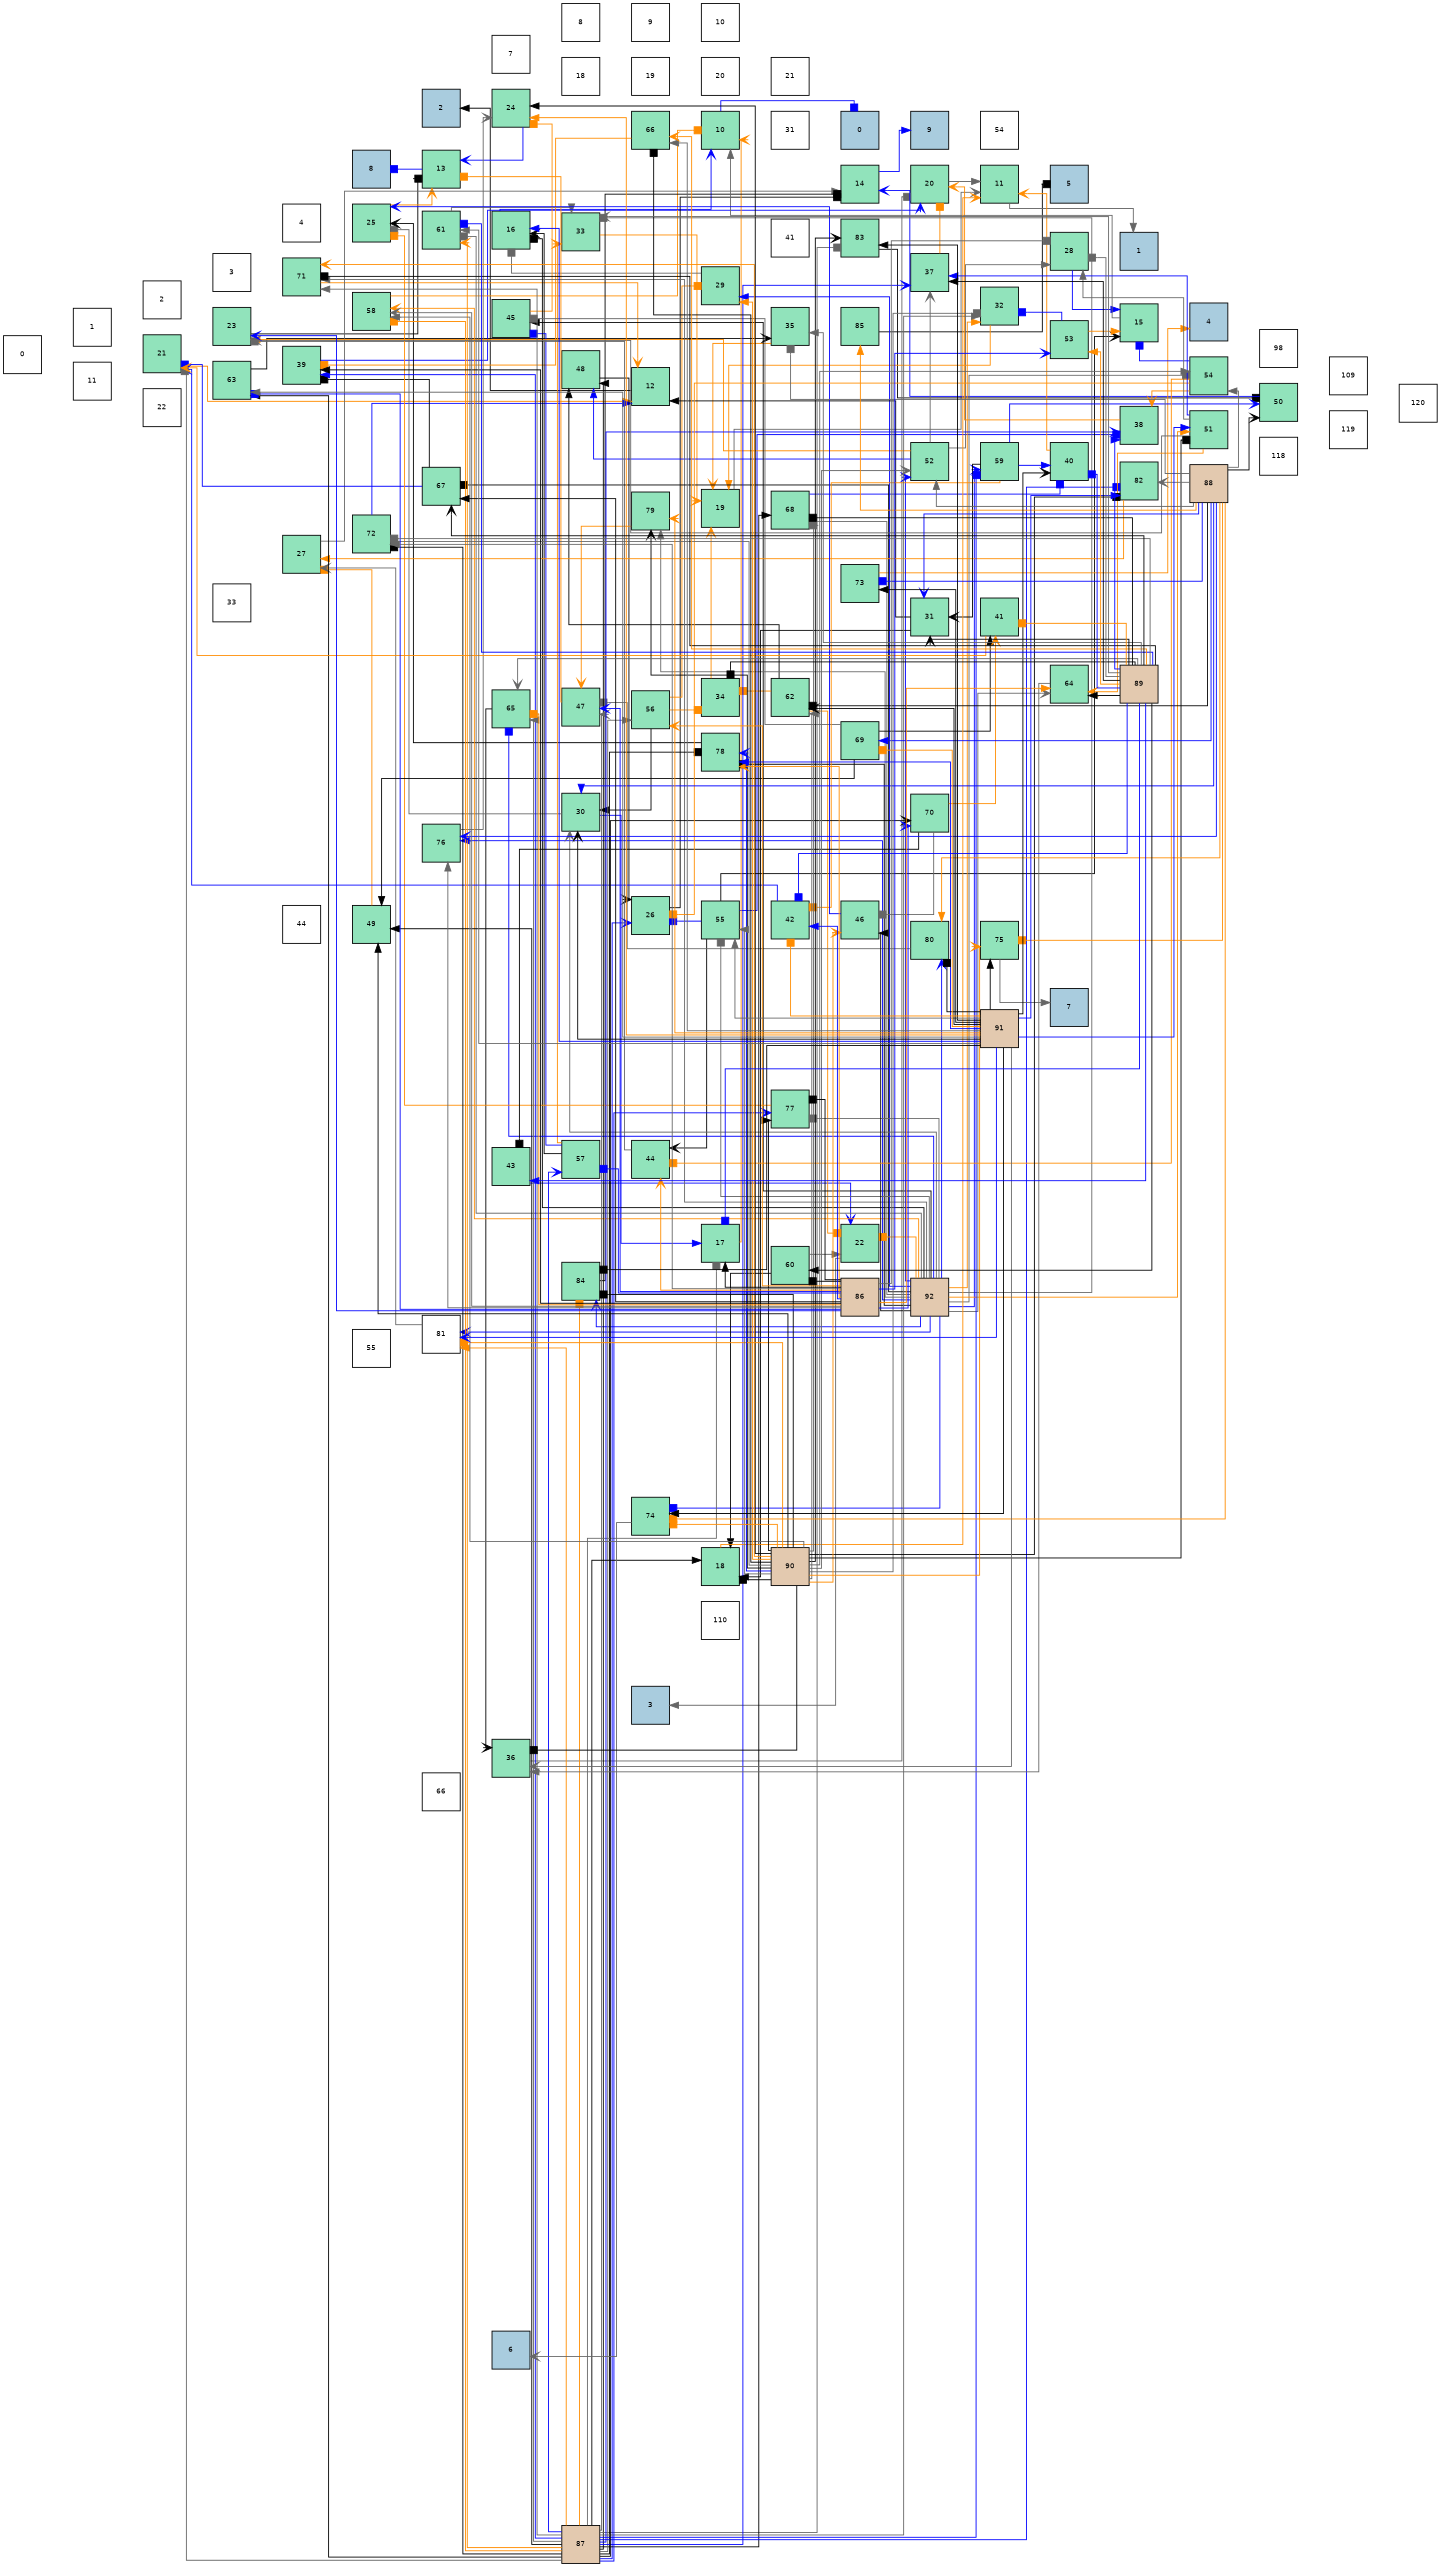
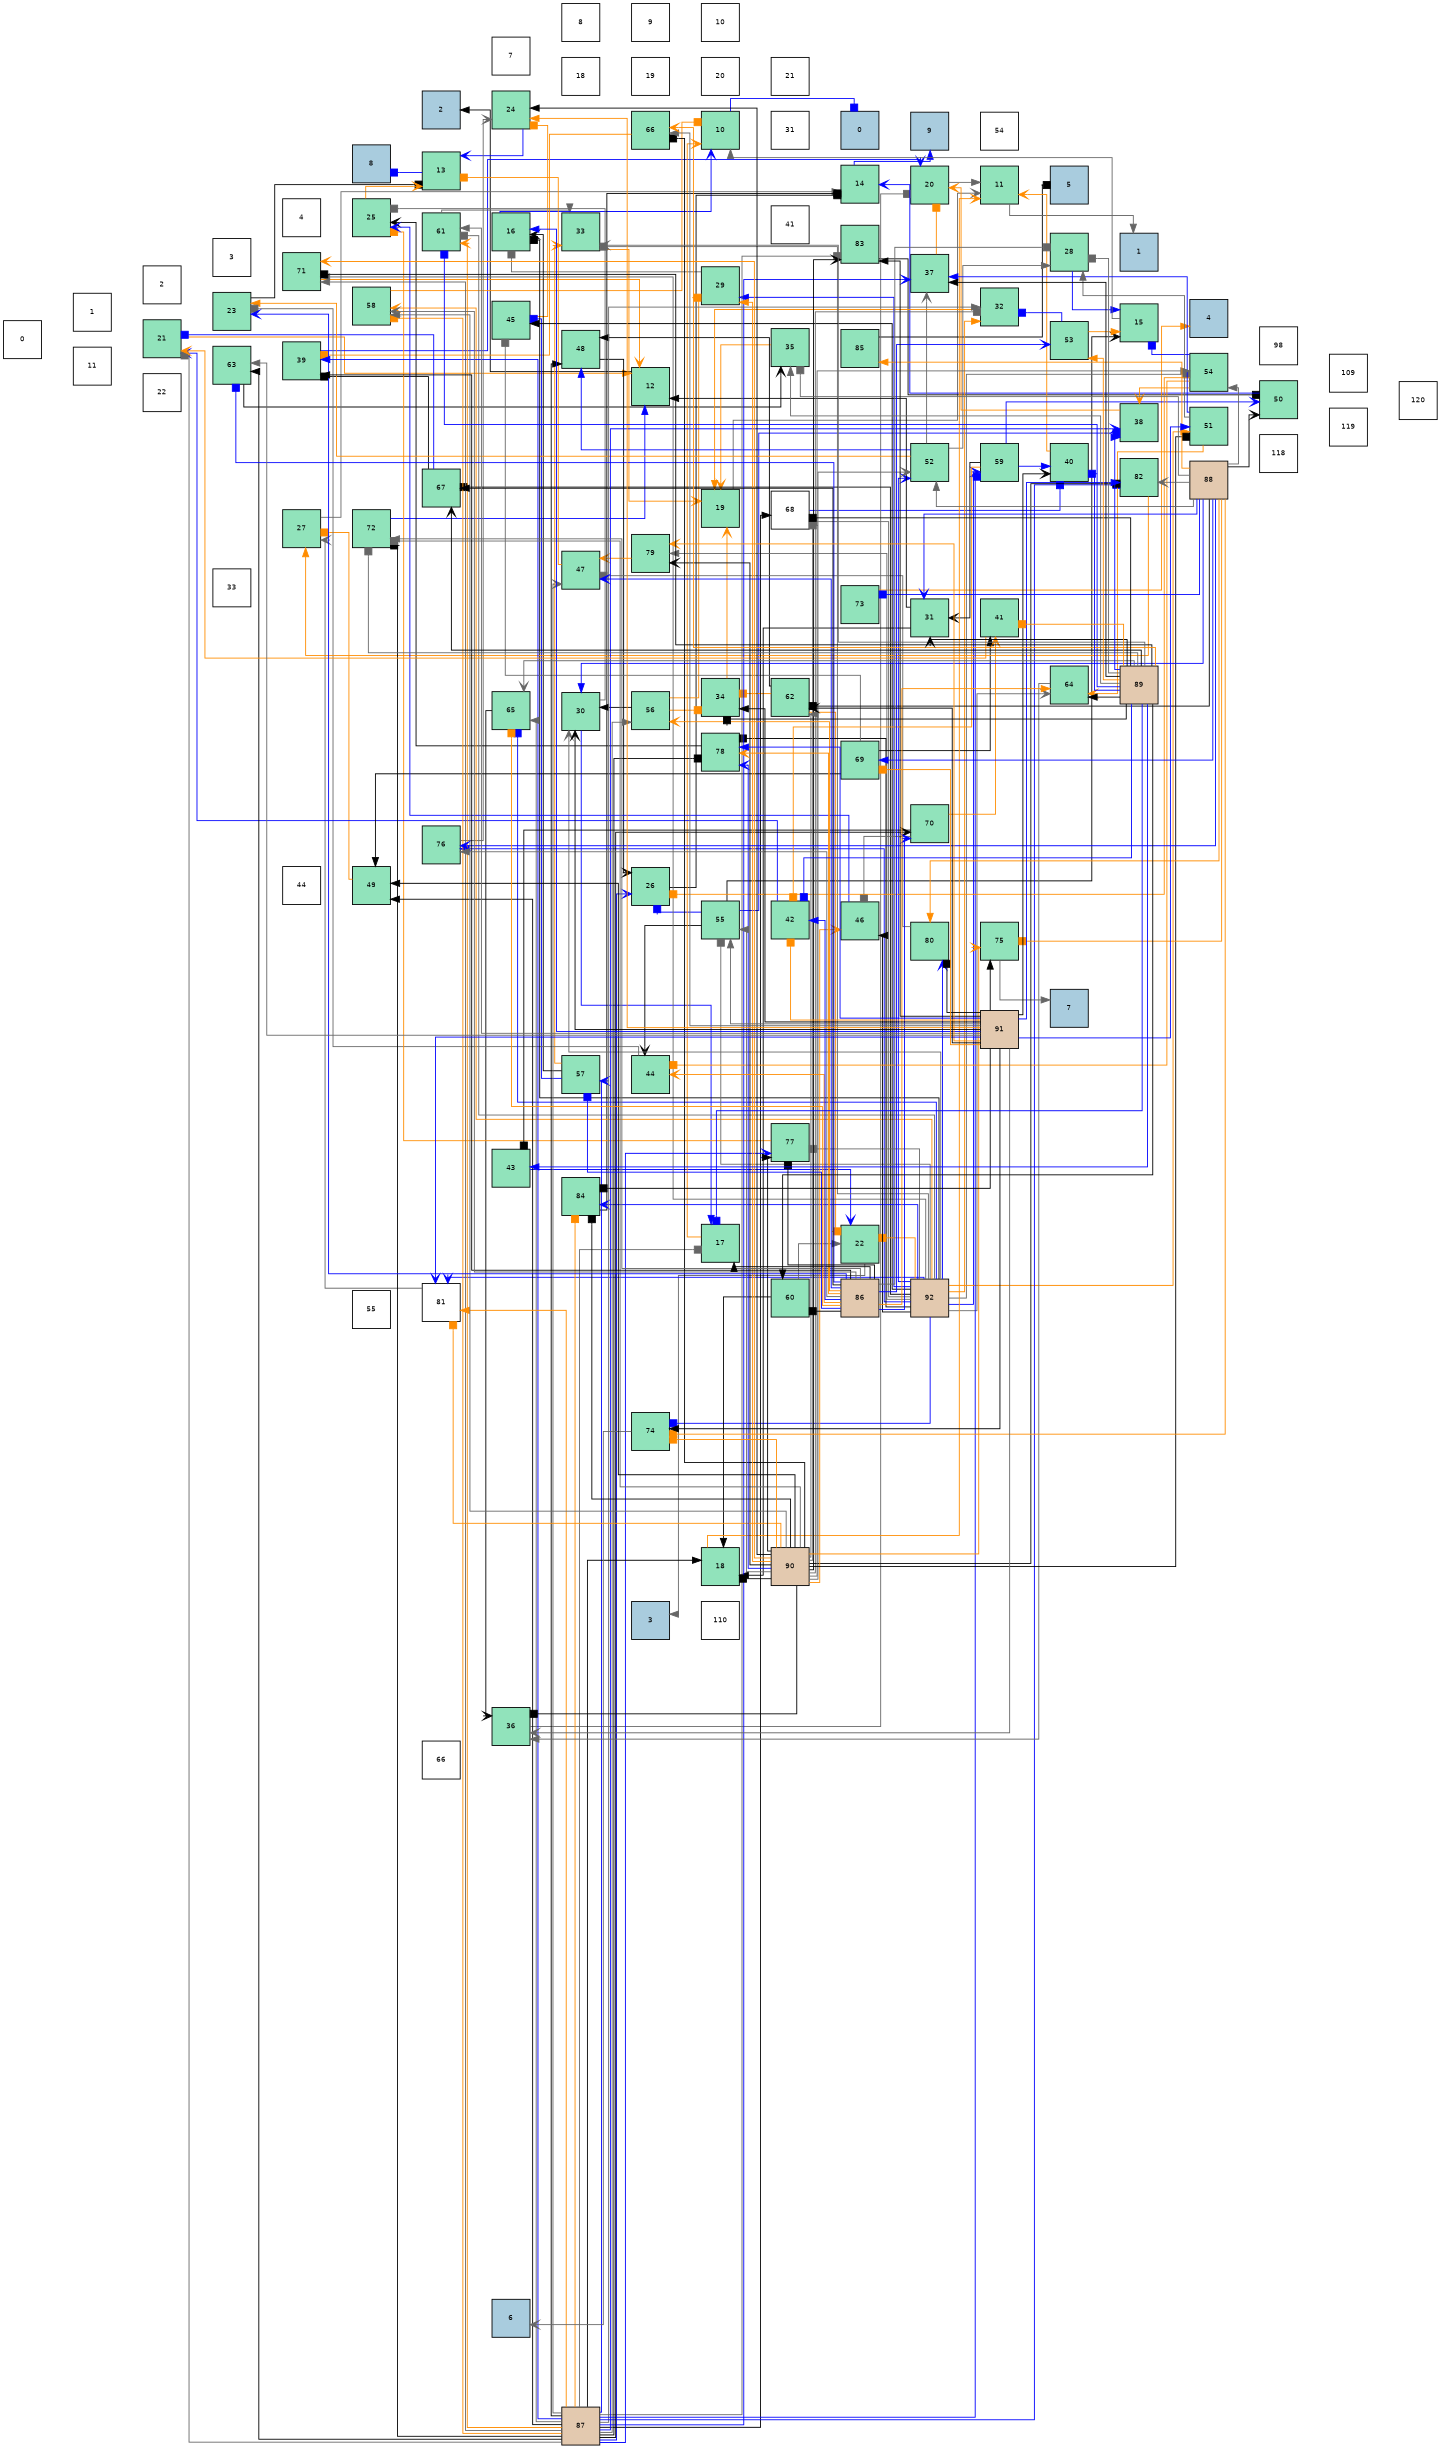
(790, 510) -> (790, 510)
(677, 533) -> none
(956, 784) -> (765, 965)
